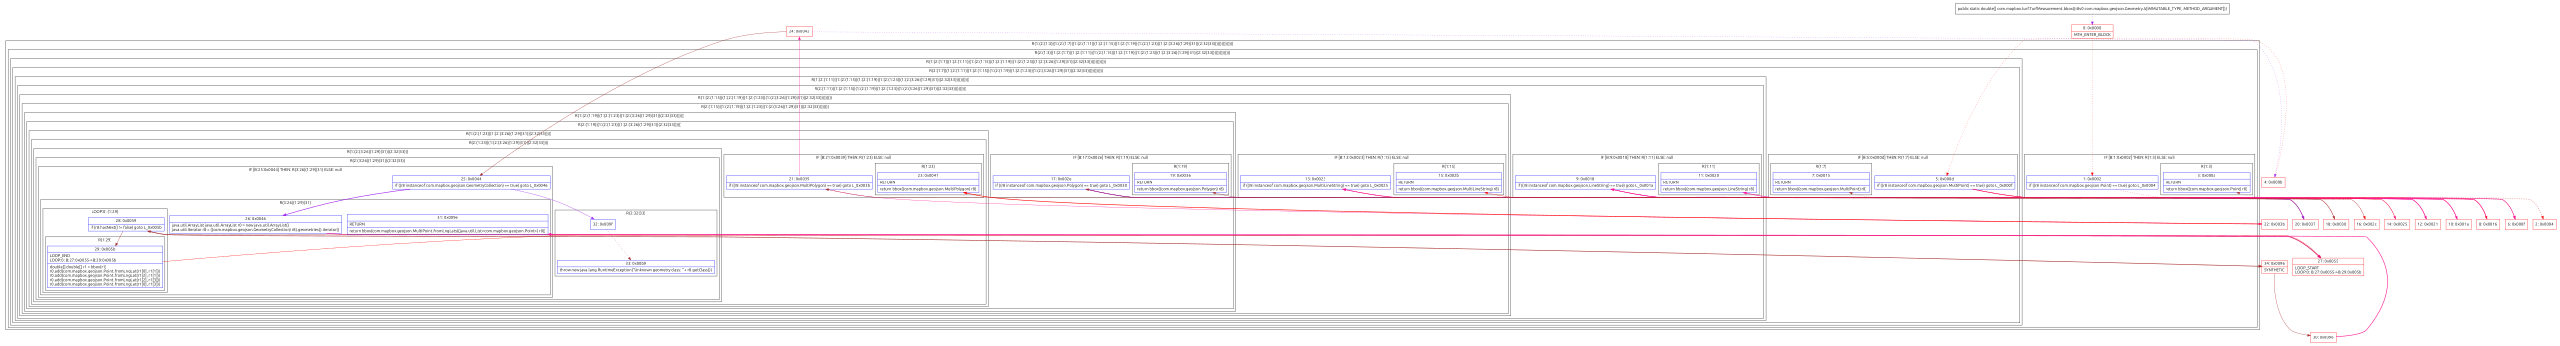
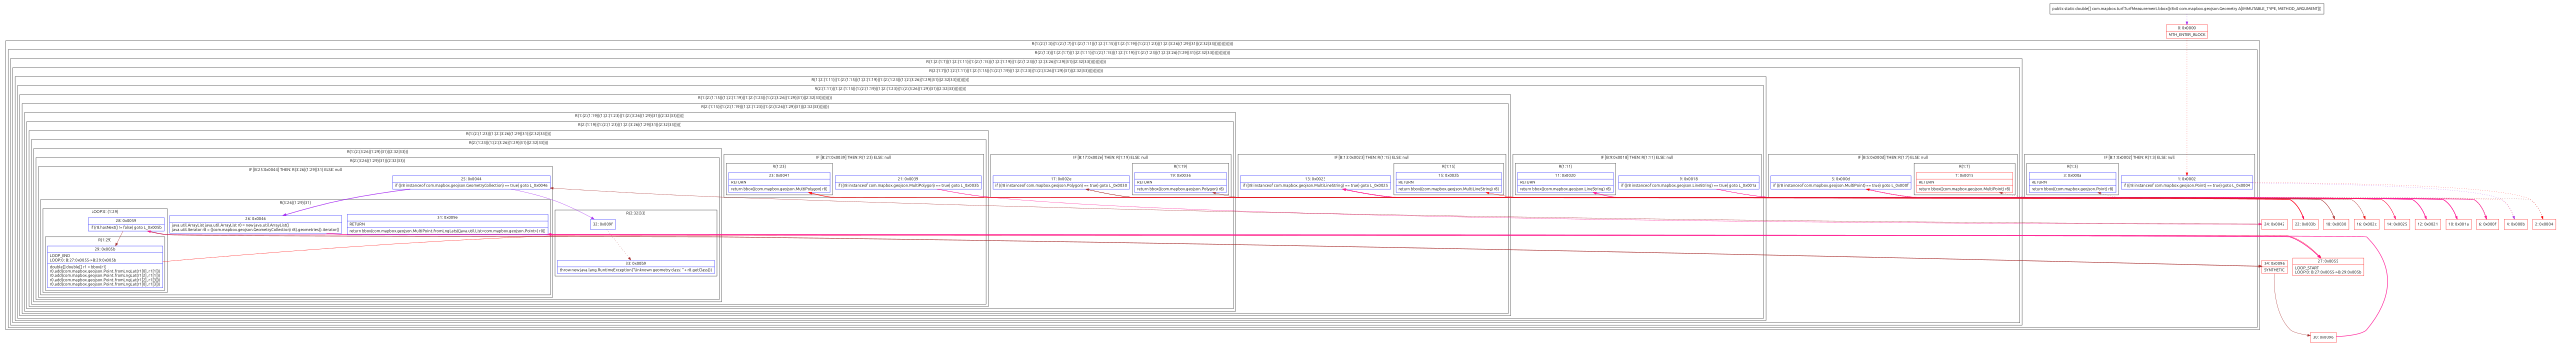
(1604, 36) -> (2415, 188)
(1821, 182) -> (1965, 182)
(2305, 224) -> none
(2488, 224) -> none
(1239, 235) -> (1239, 235)
